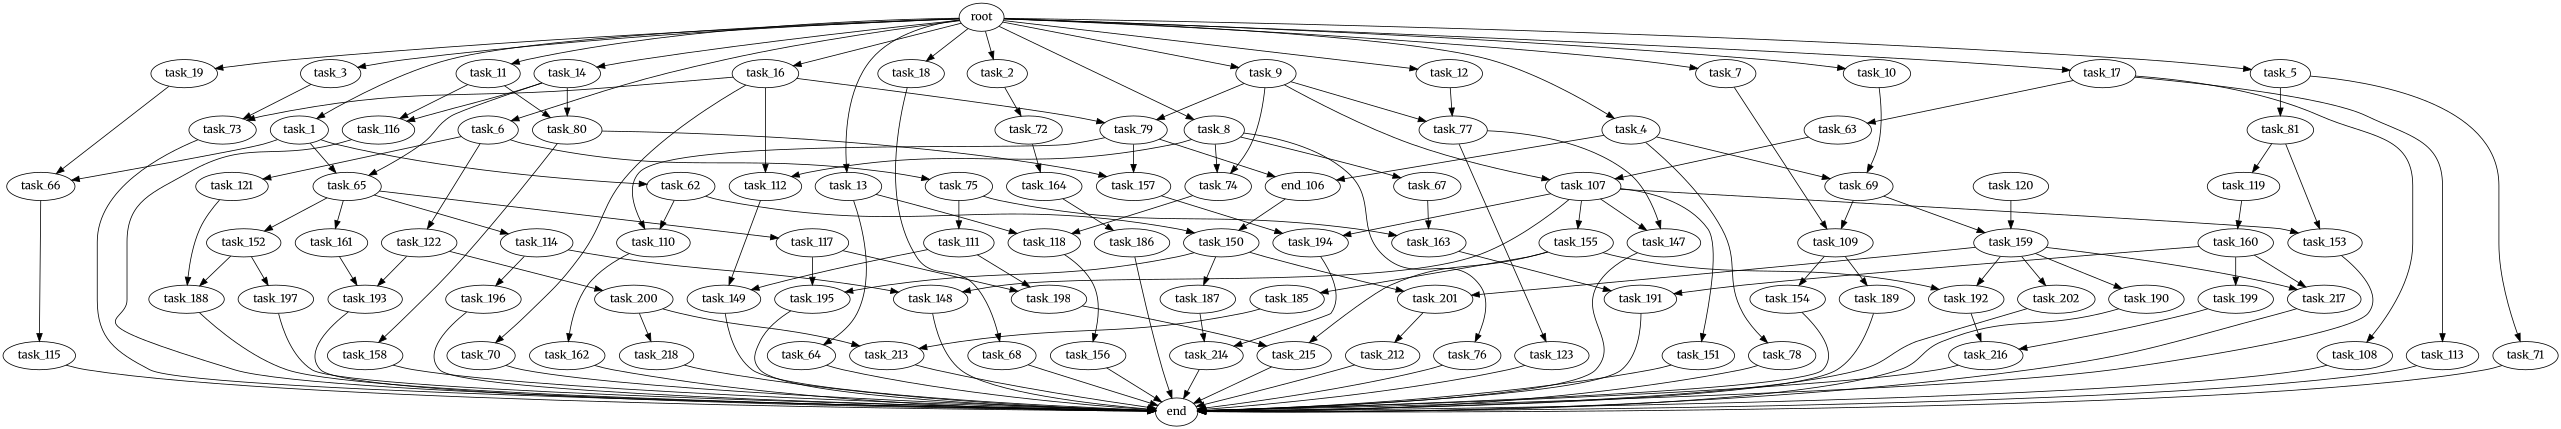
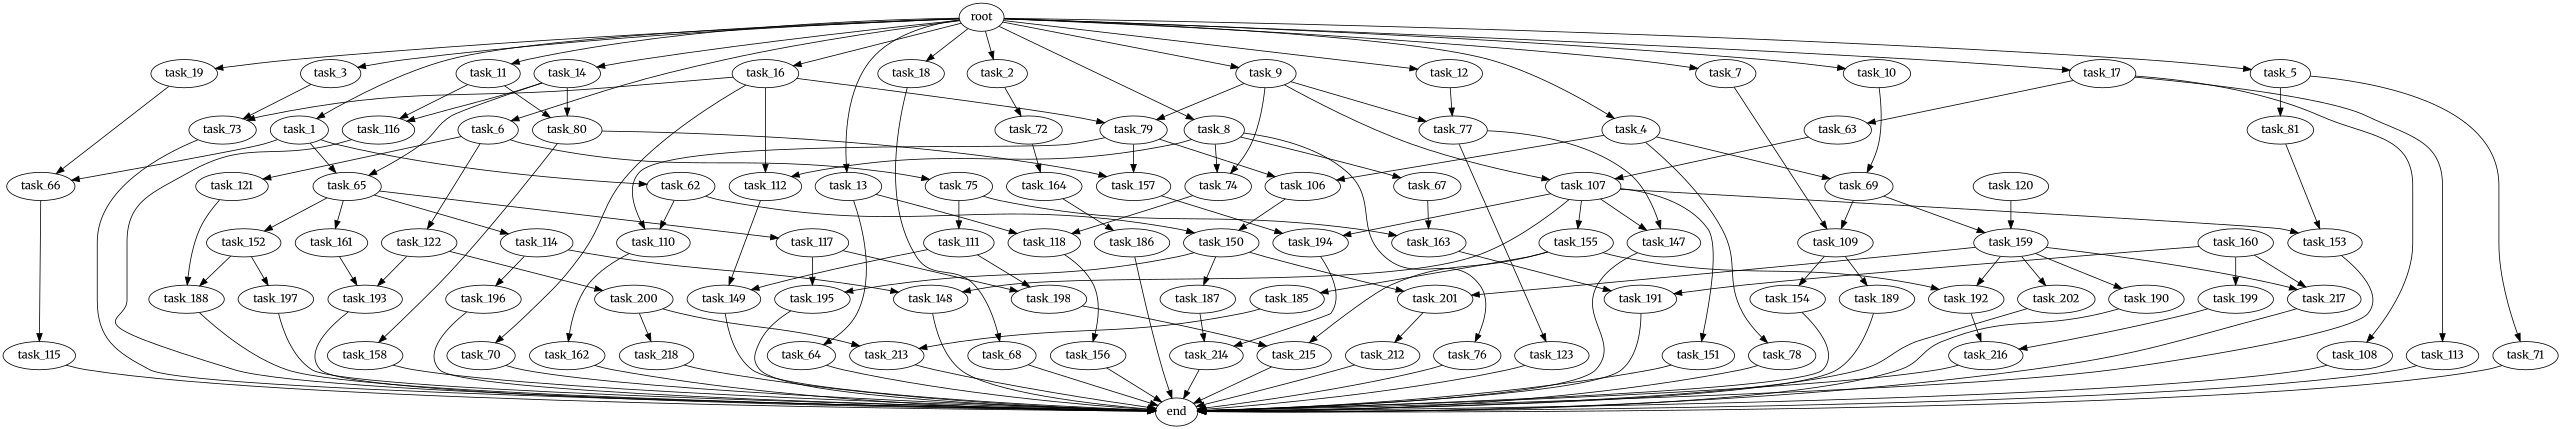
(1303, 186) -> (1303, 186)
(2244, 186) -> none
